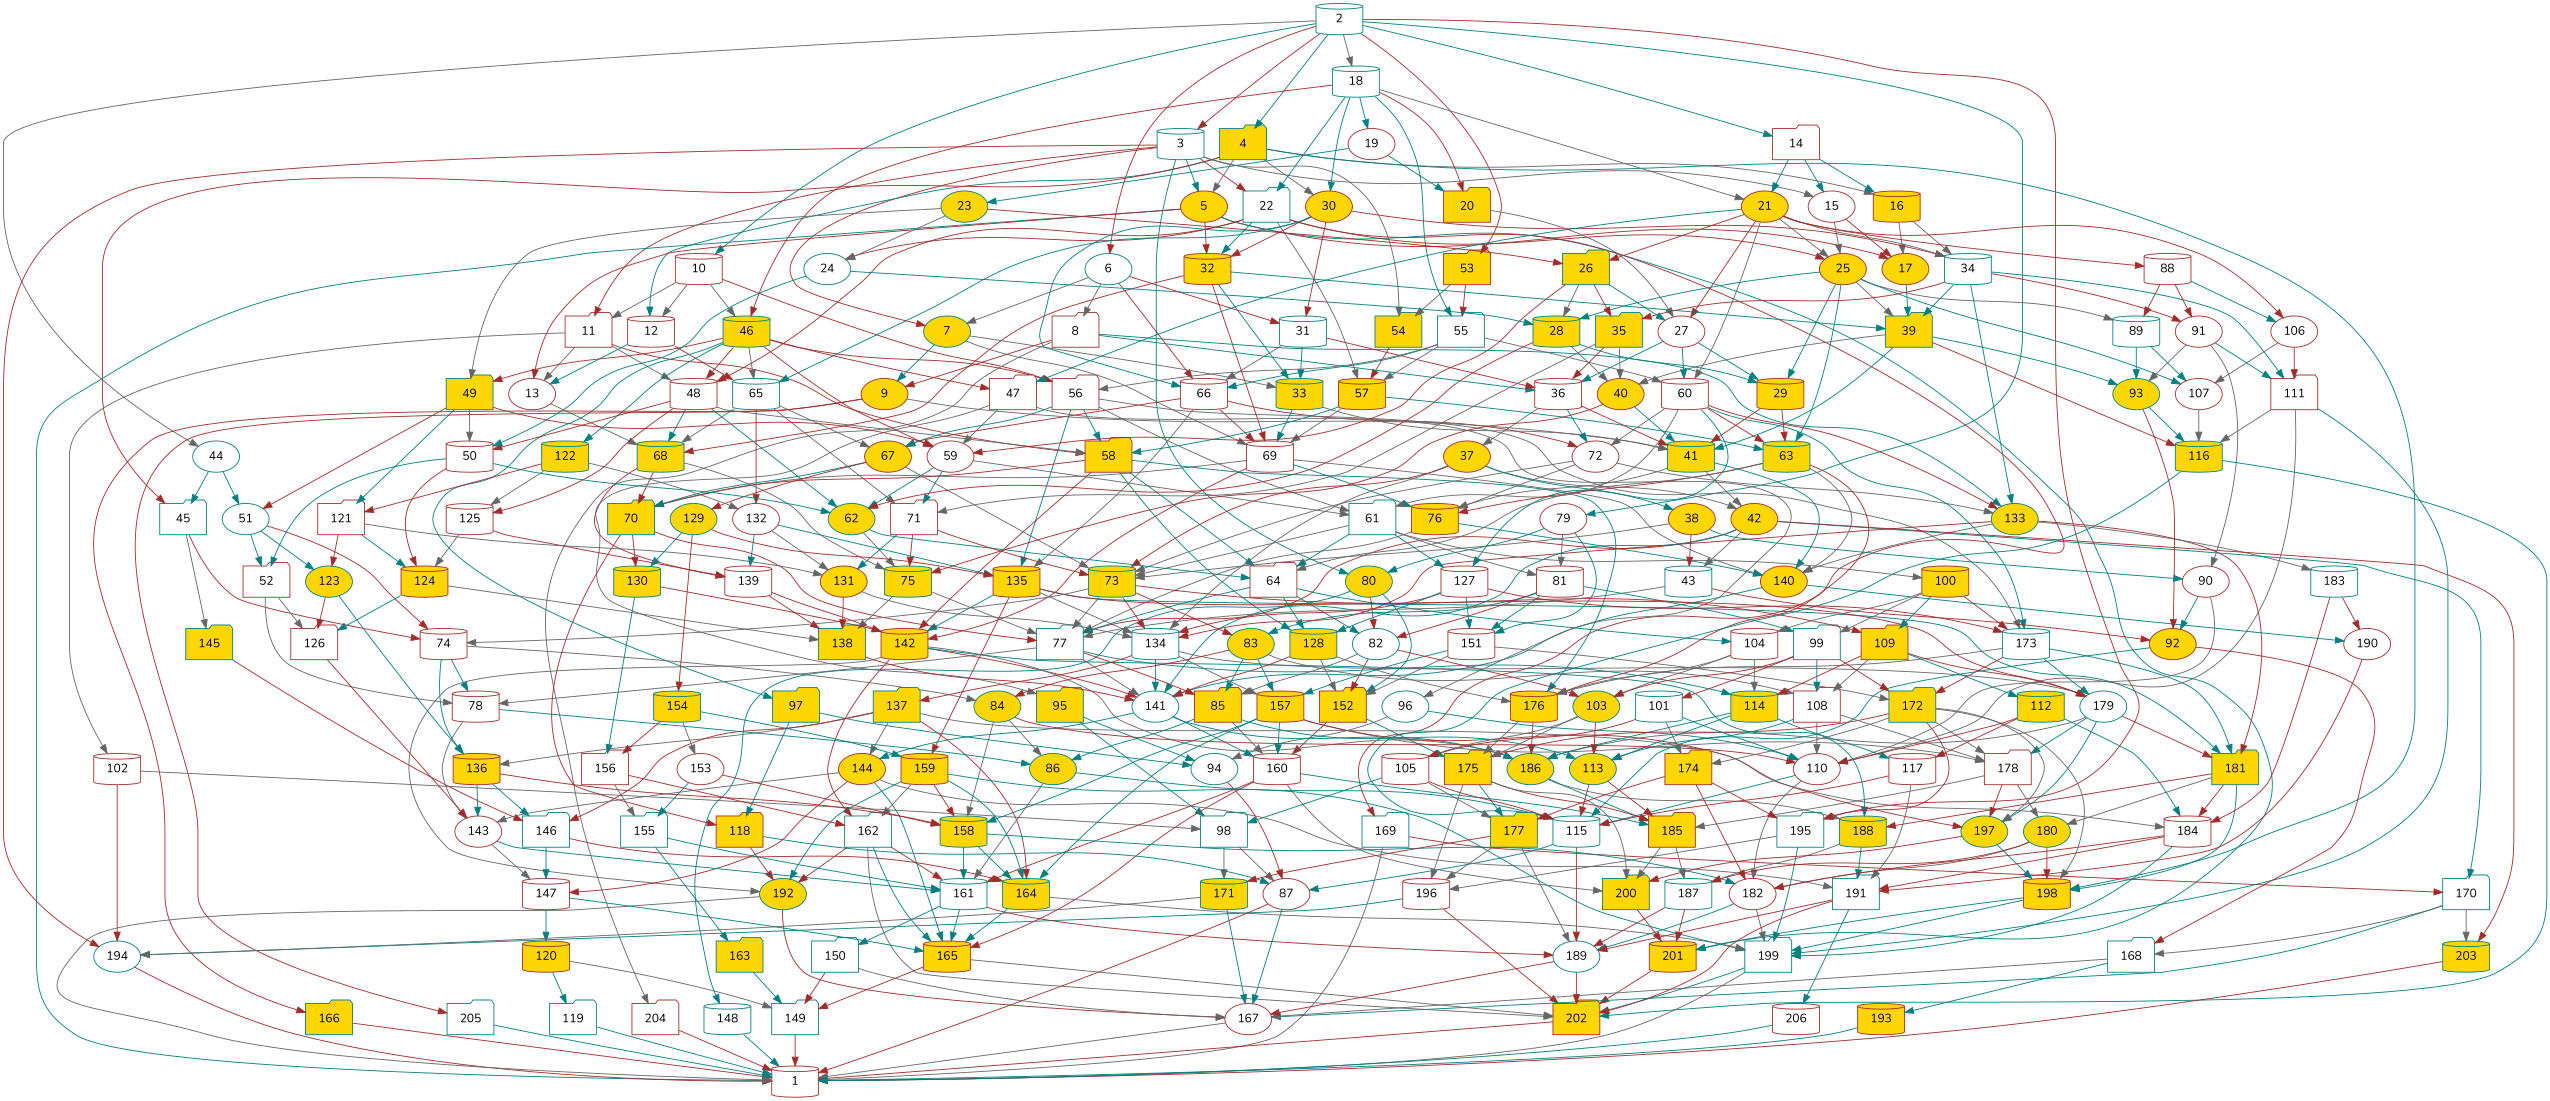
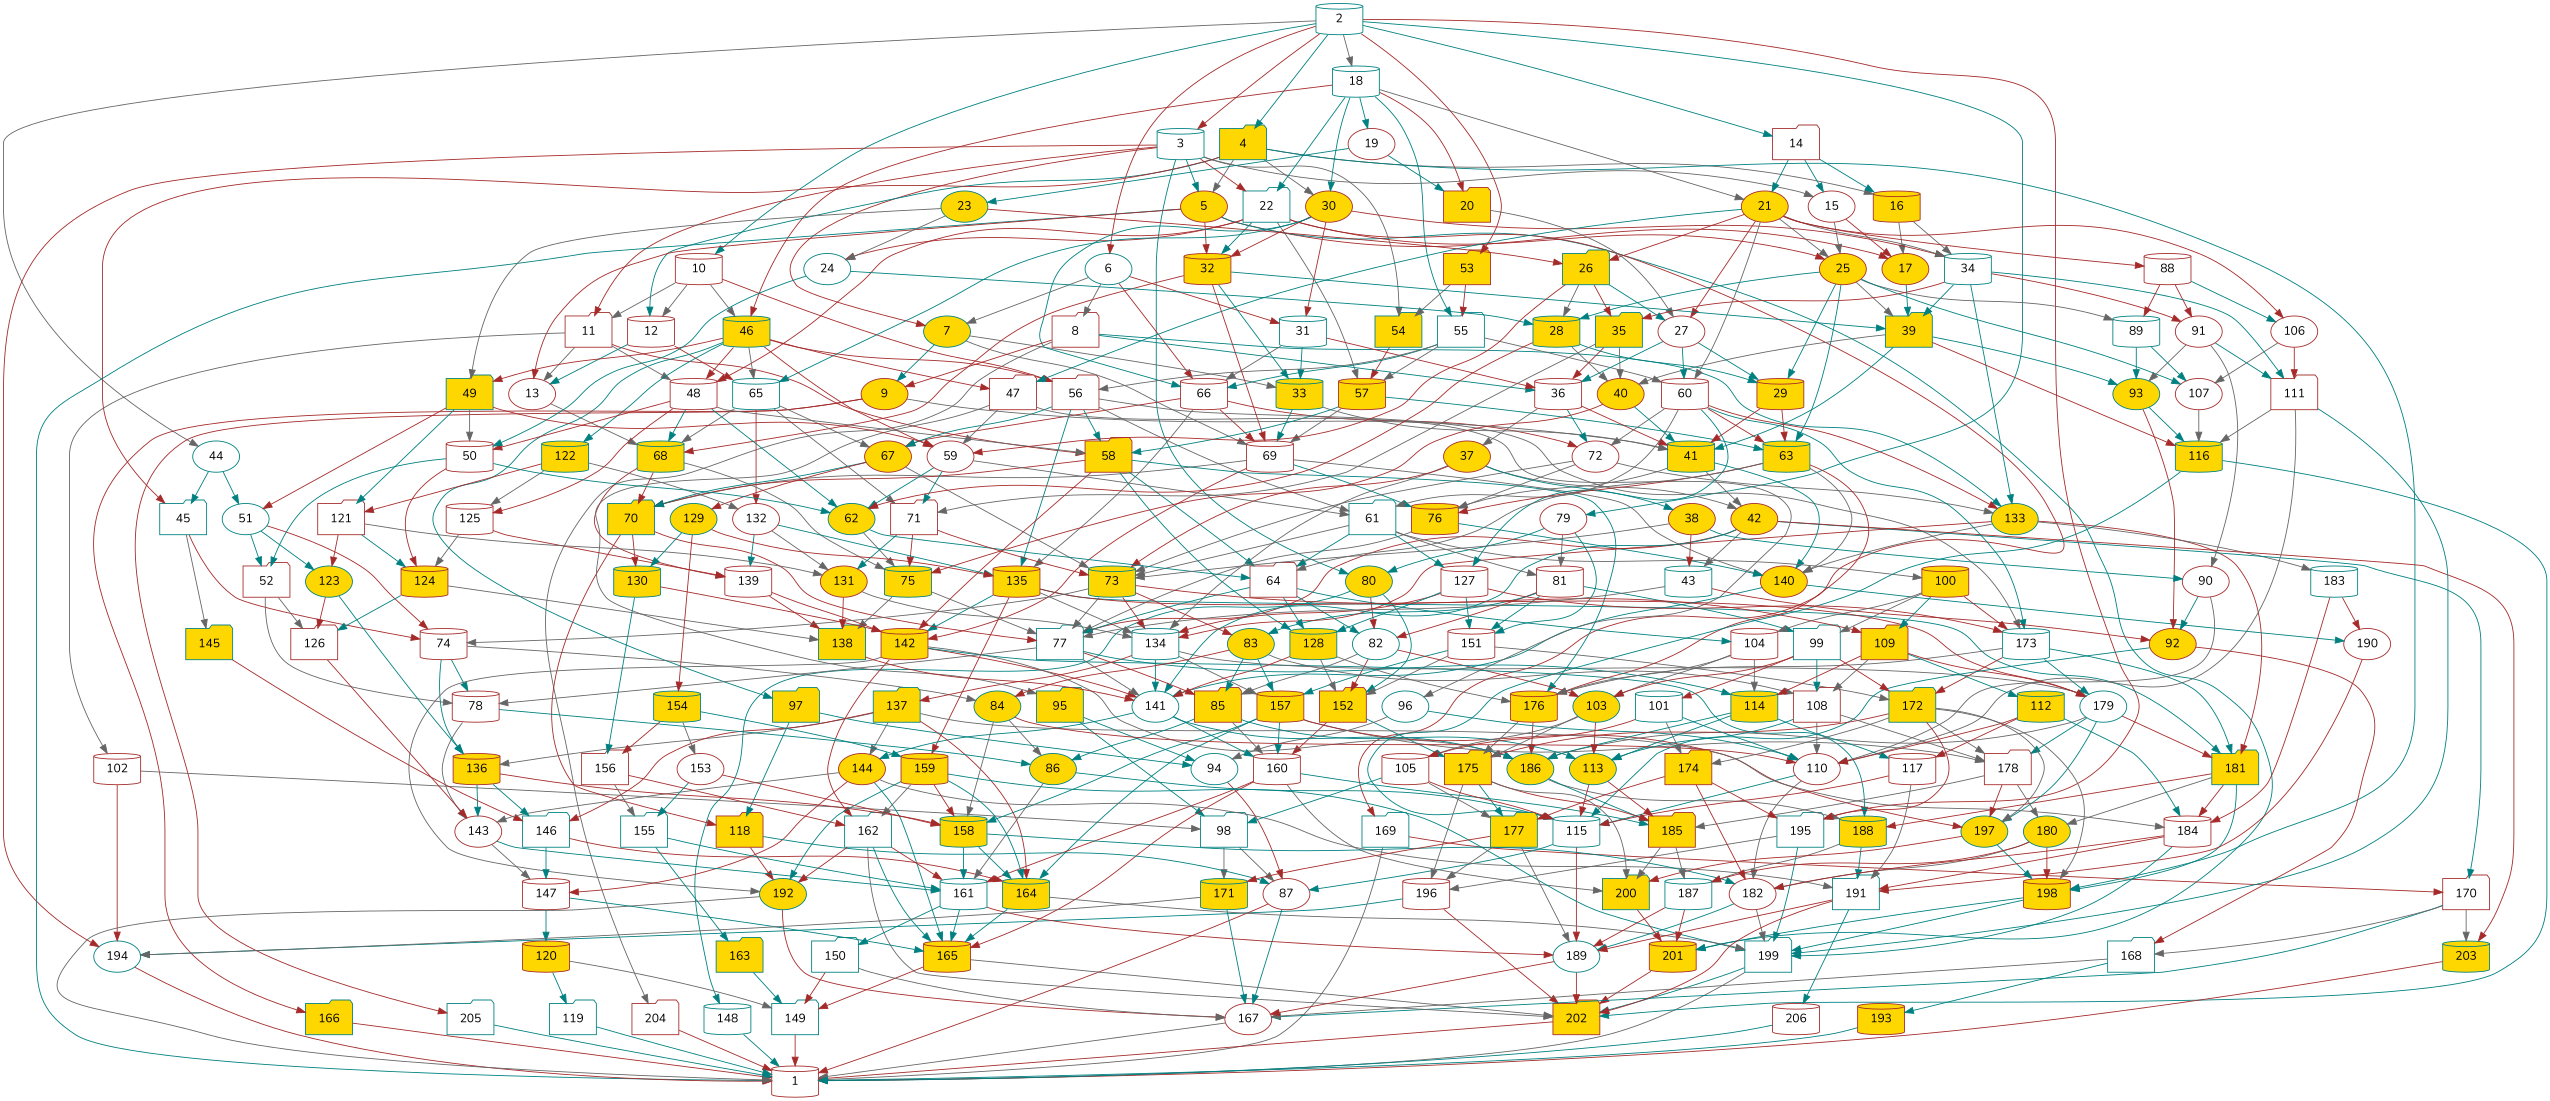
(2466, 894) -> (2466, 894)
